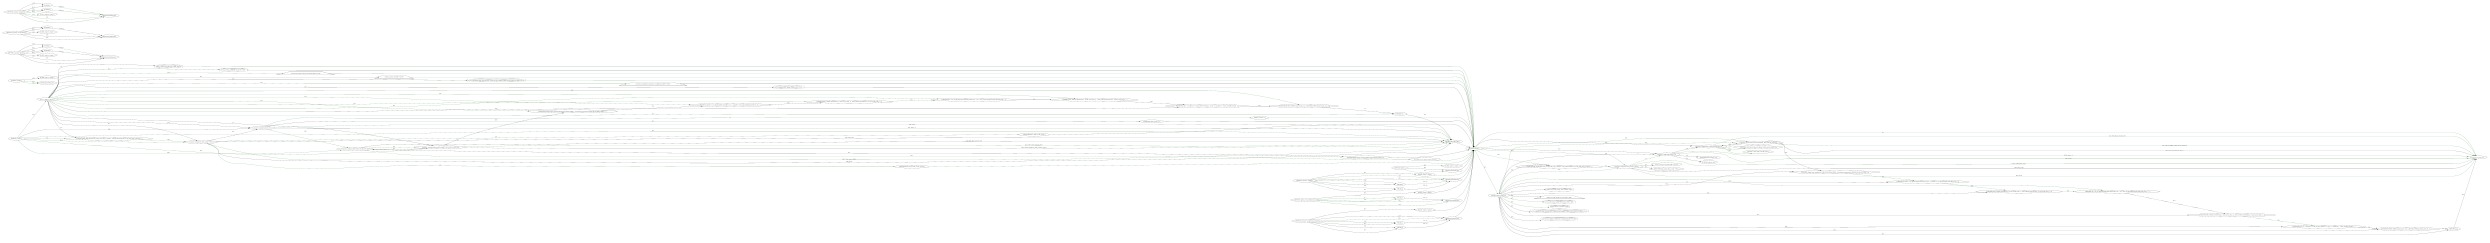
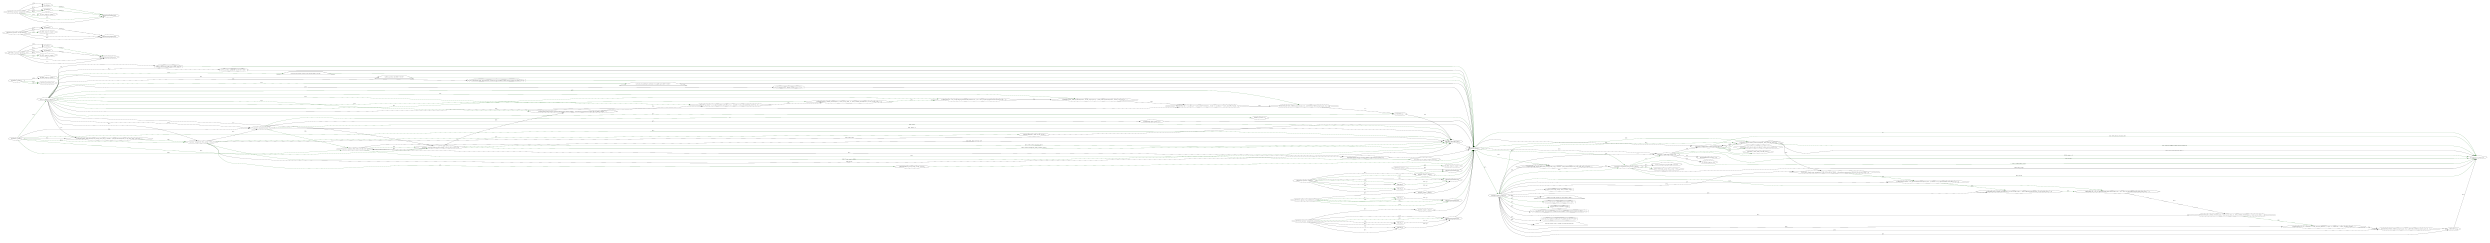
none -> (1559, 224)
